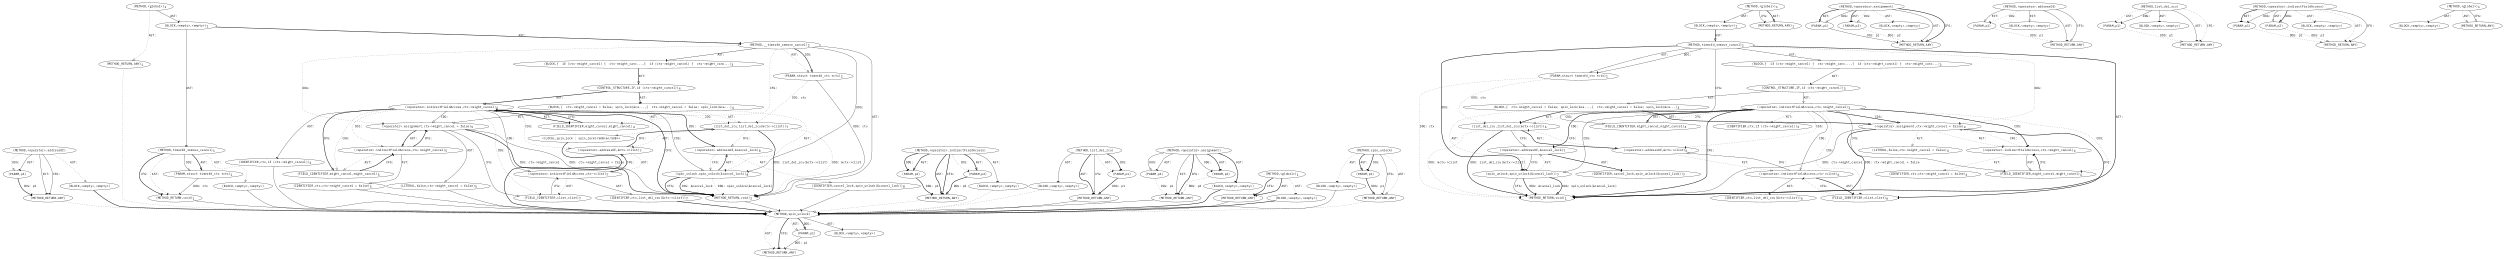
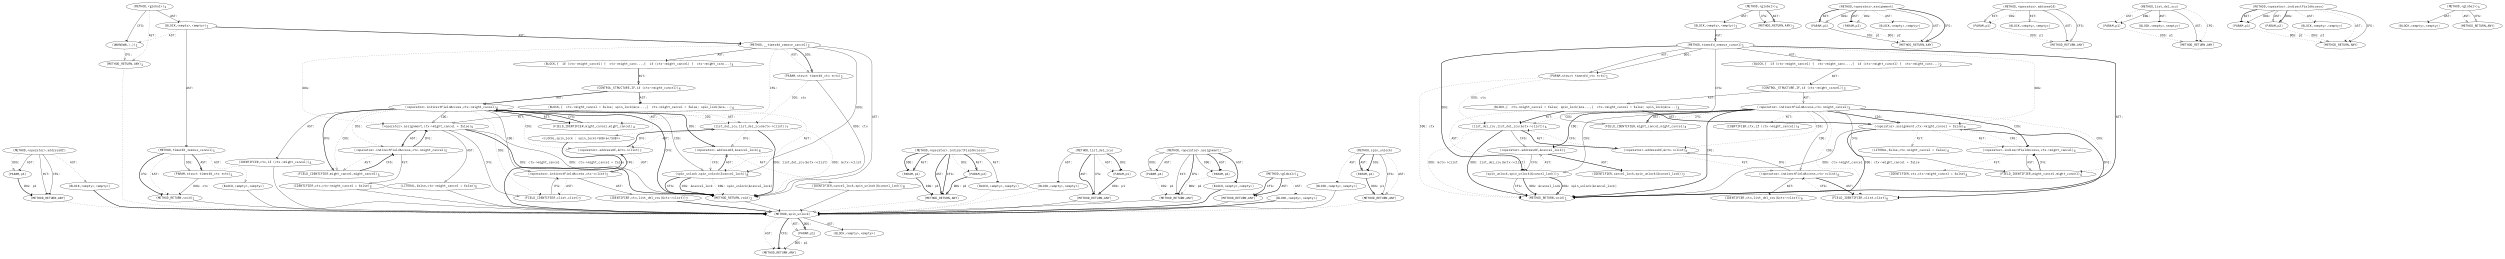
none -> (125, 45)
